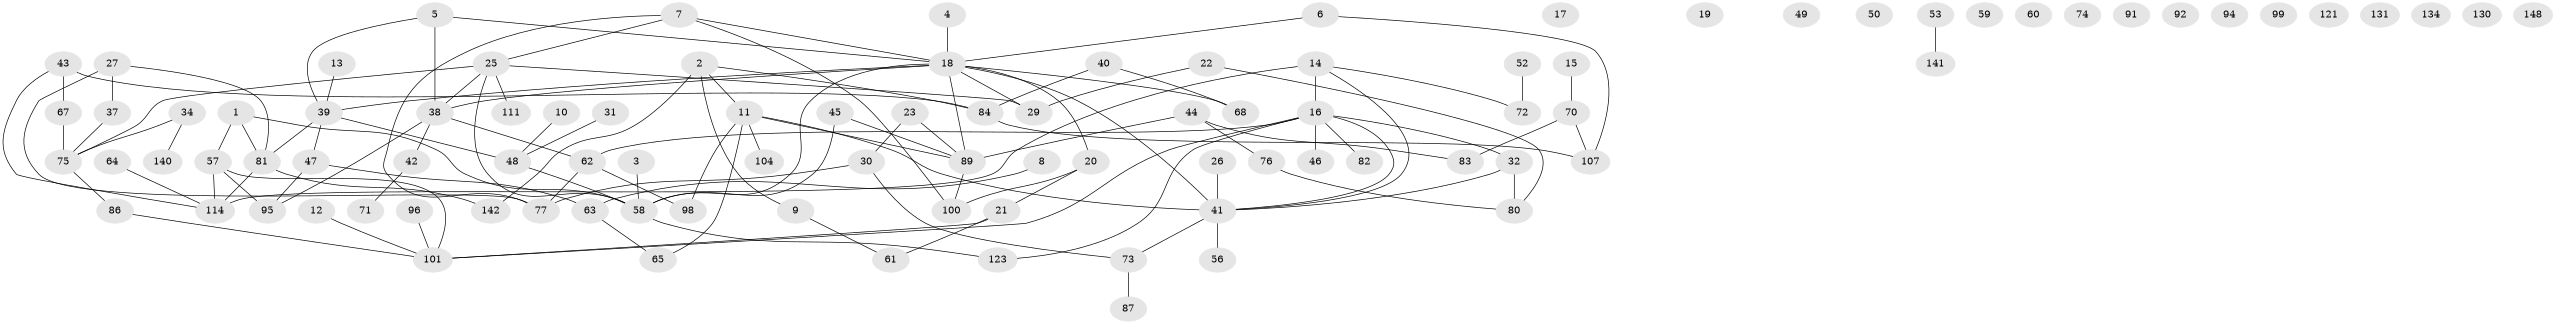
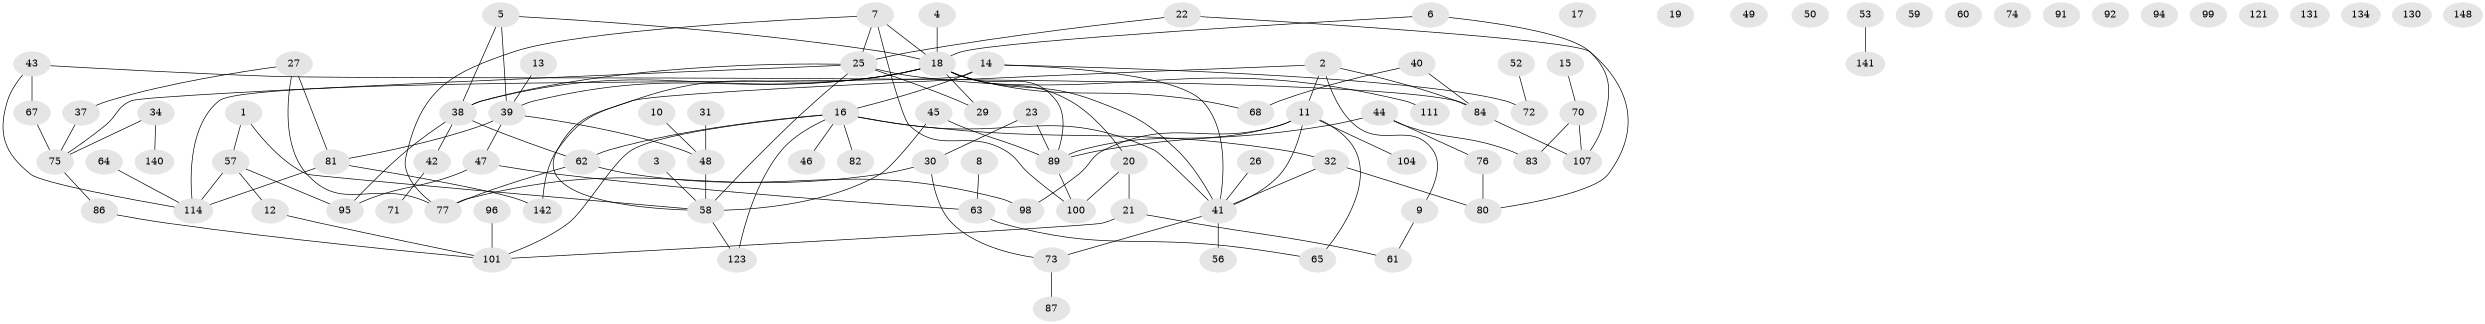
(1108, 87) -> (1020, 35)
(249, 138) -> none
(361, 179) -> (250, 186)
